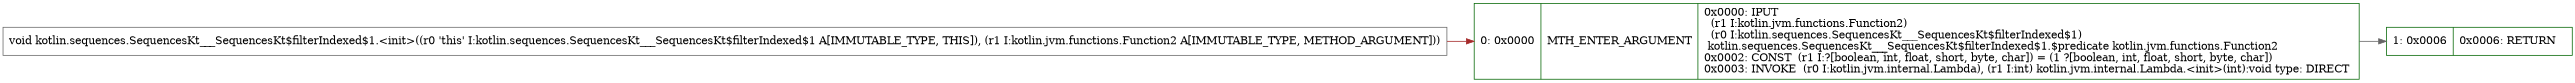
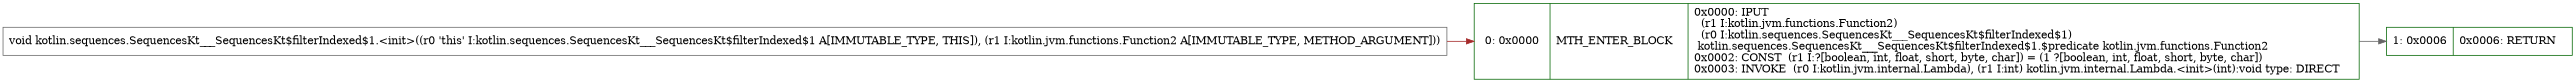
(1619, 41) -> (1614, 41)
